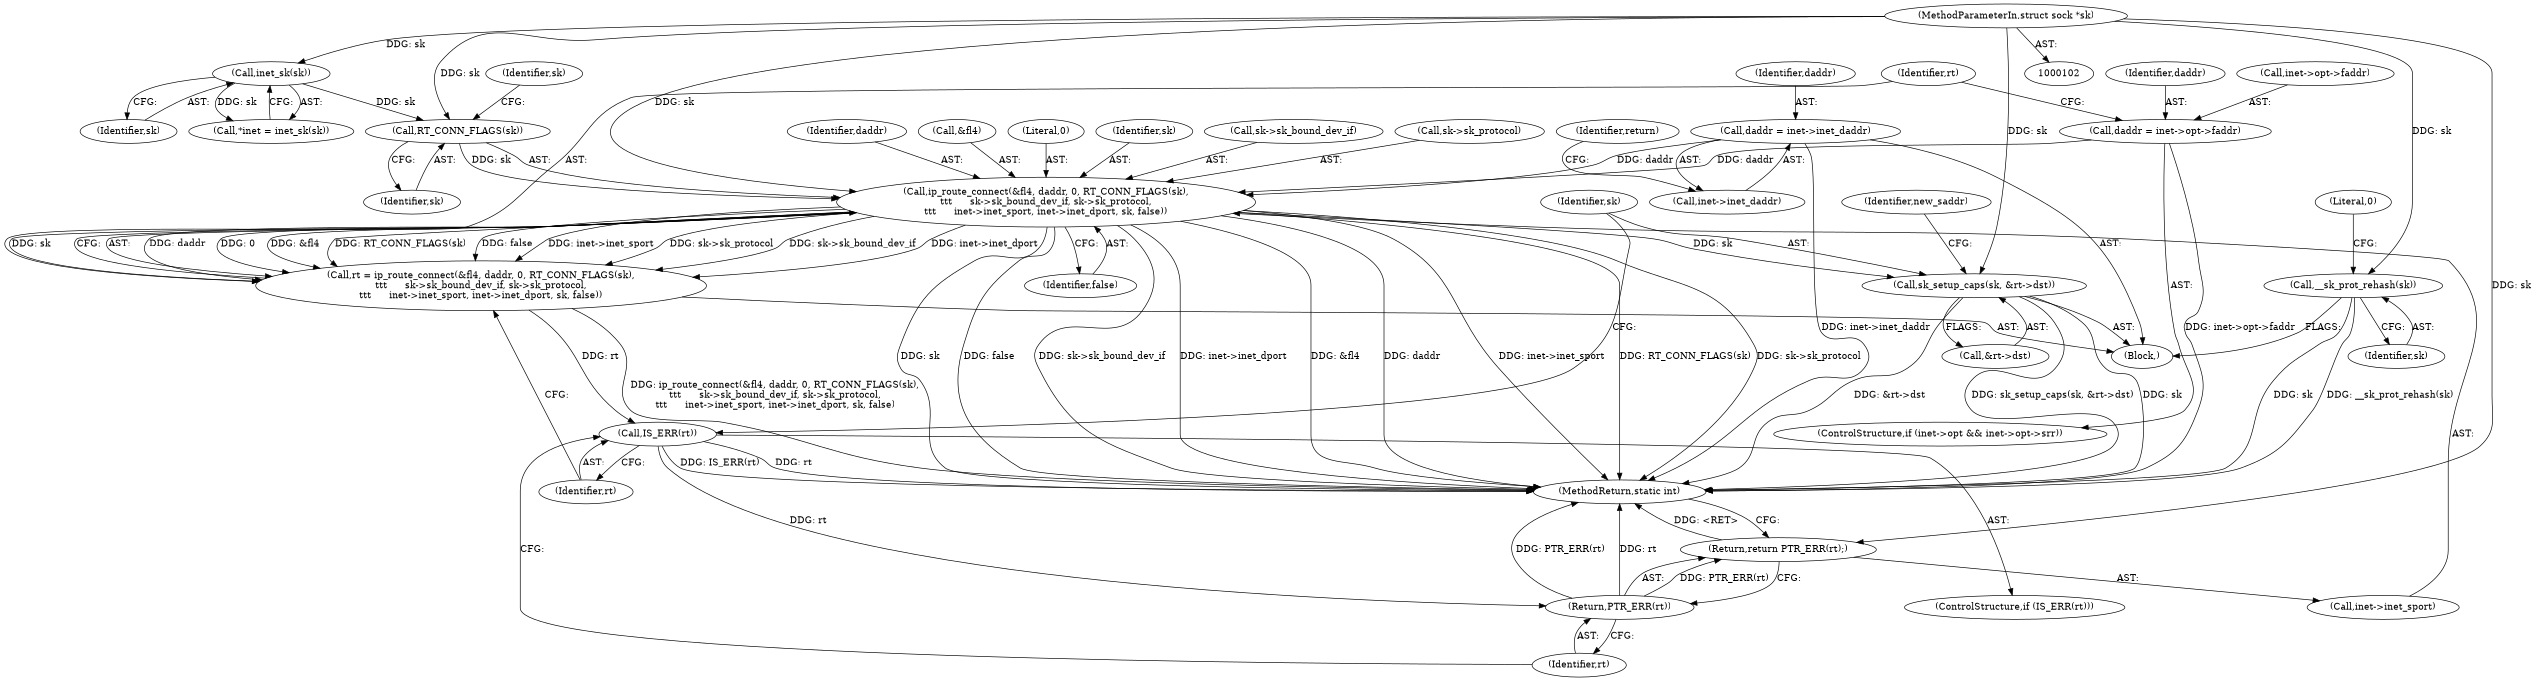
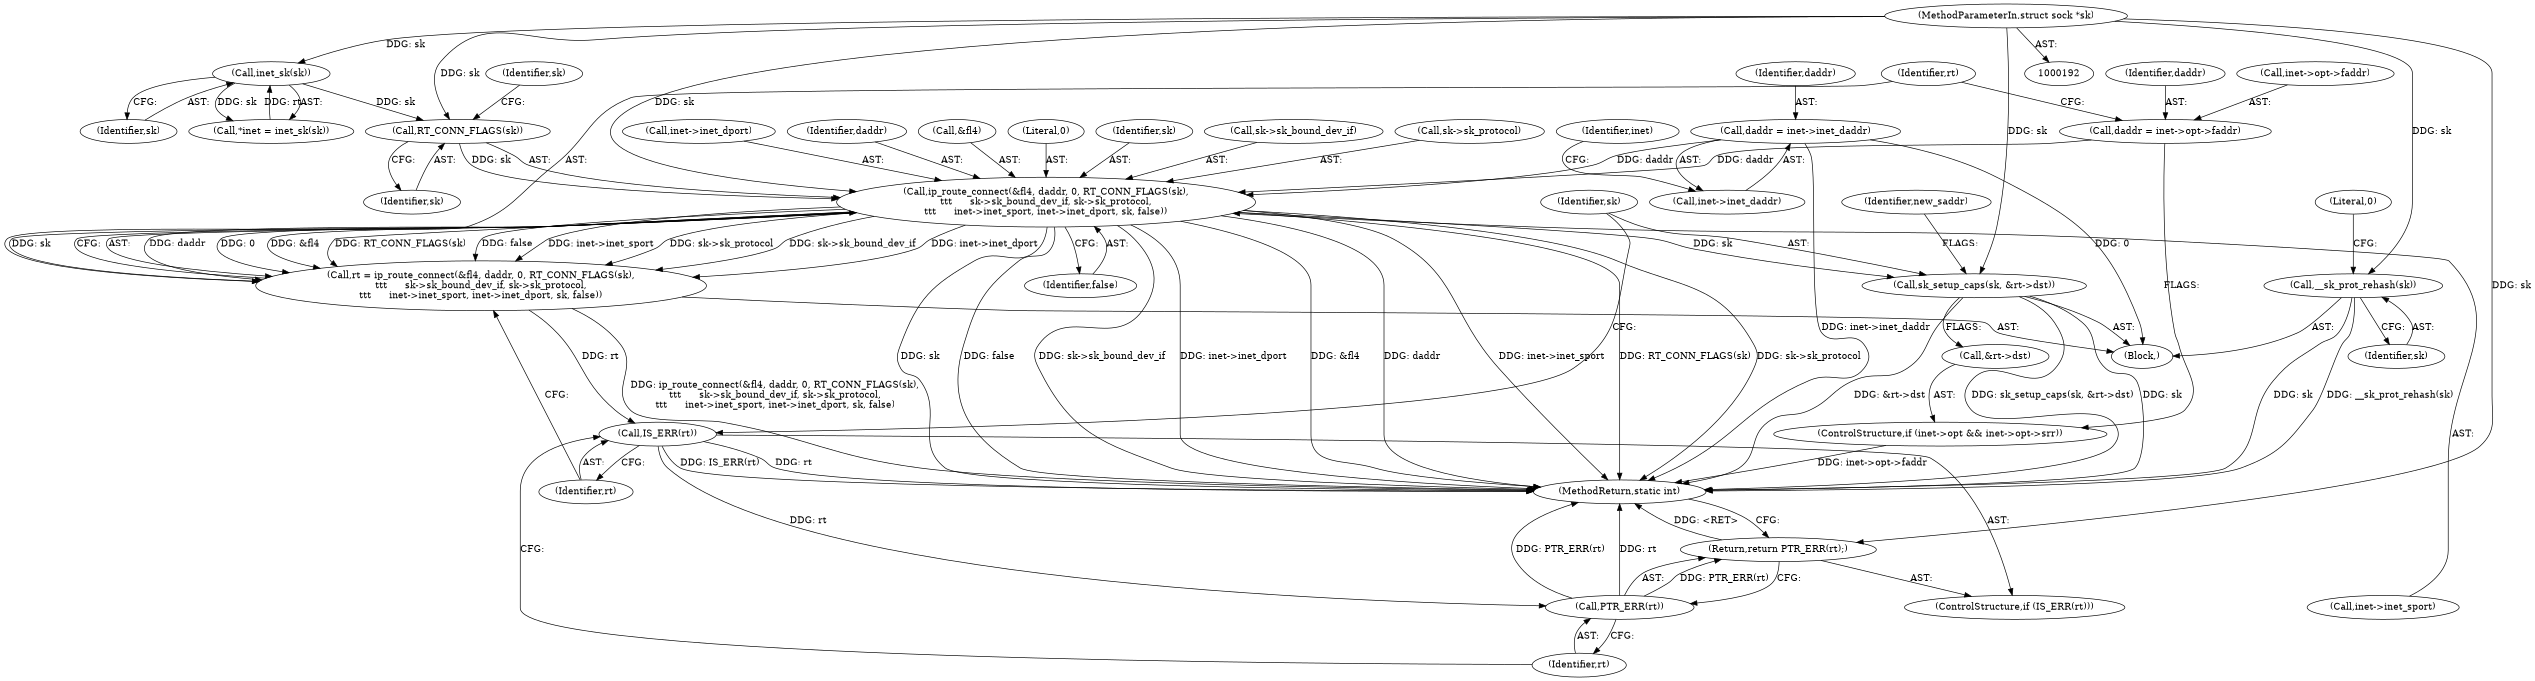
(2059, 74) -> (2059, 74)
(283, 103) -> (283, 103)
none -> (699, 131)
(1618, 131) -> (1618, 131)
(1962, 244) -> (1962, 244)
(2112, 244) -> (2112, 244)
(2183, 286) -> (2183, 286)
(2025, 321) -> (1931, 384)
(2325, 328) -> (2325, 328)
(2150, 466) -> (1784, 464)
(2083, 579) -> (1893, 578)
(1620, 607) -> (1620, 607)
